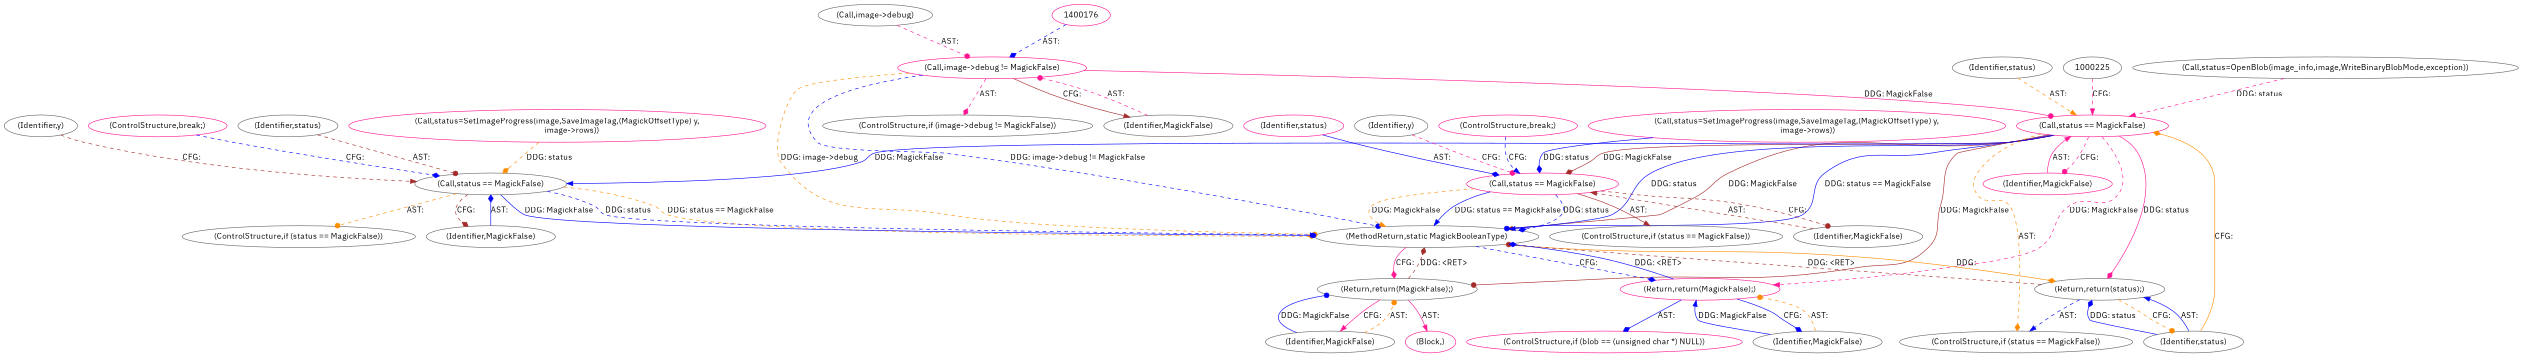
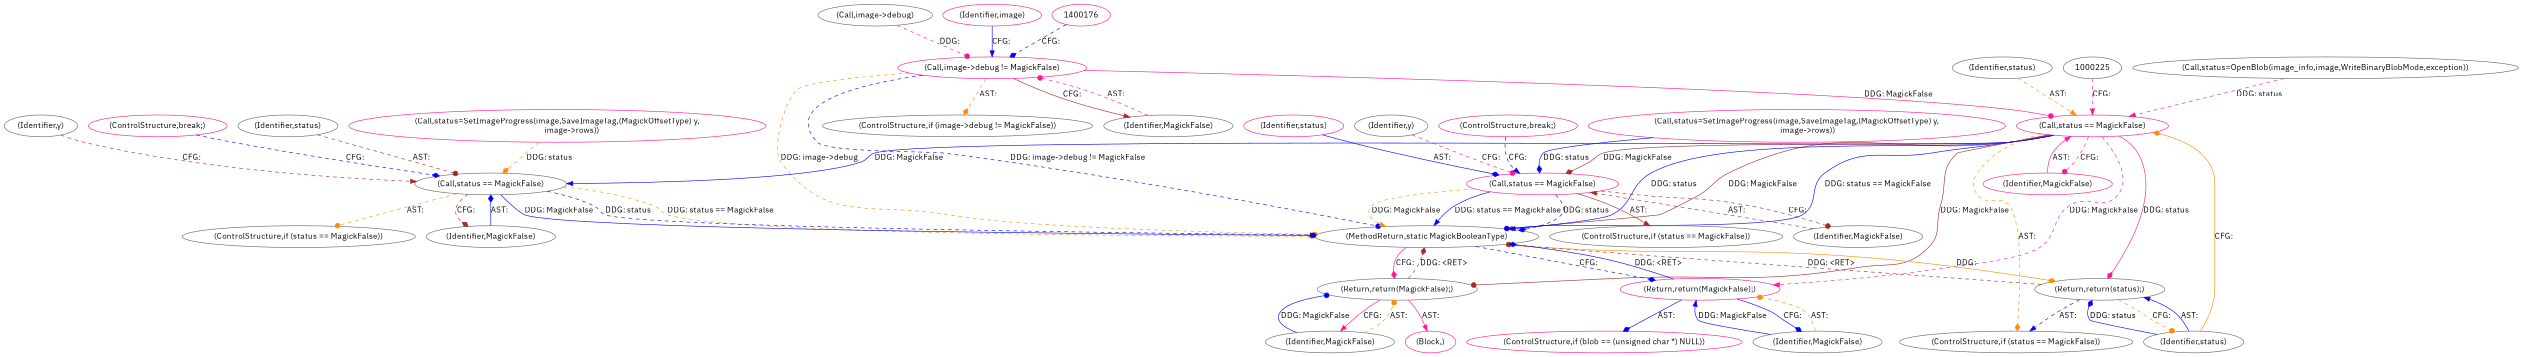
none -> (992, 15)
(951, 41) -> (951, 41)
(1052, 41) -> (1052, 41)
(977, 94) -> (977, 94)
